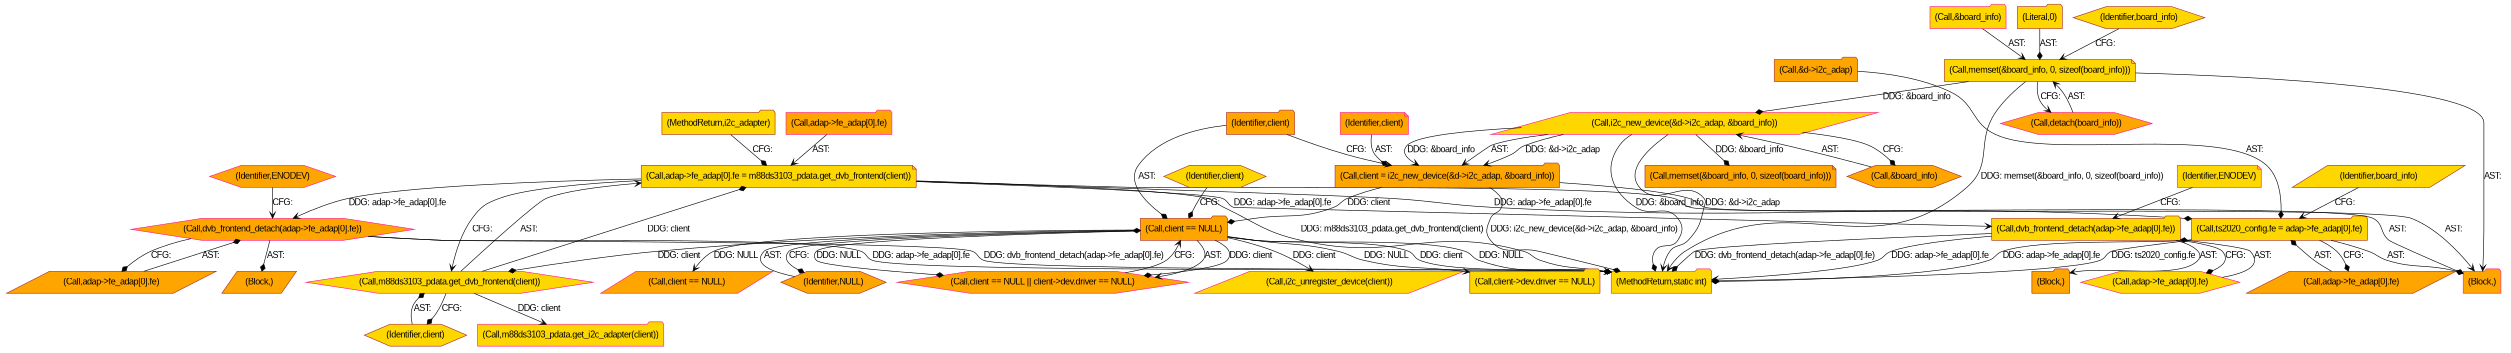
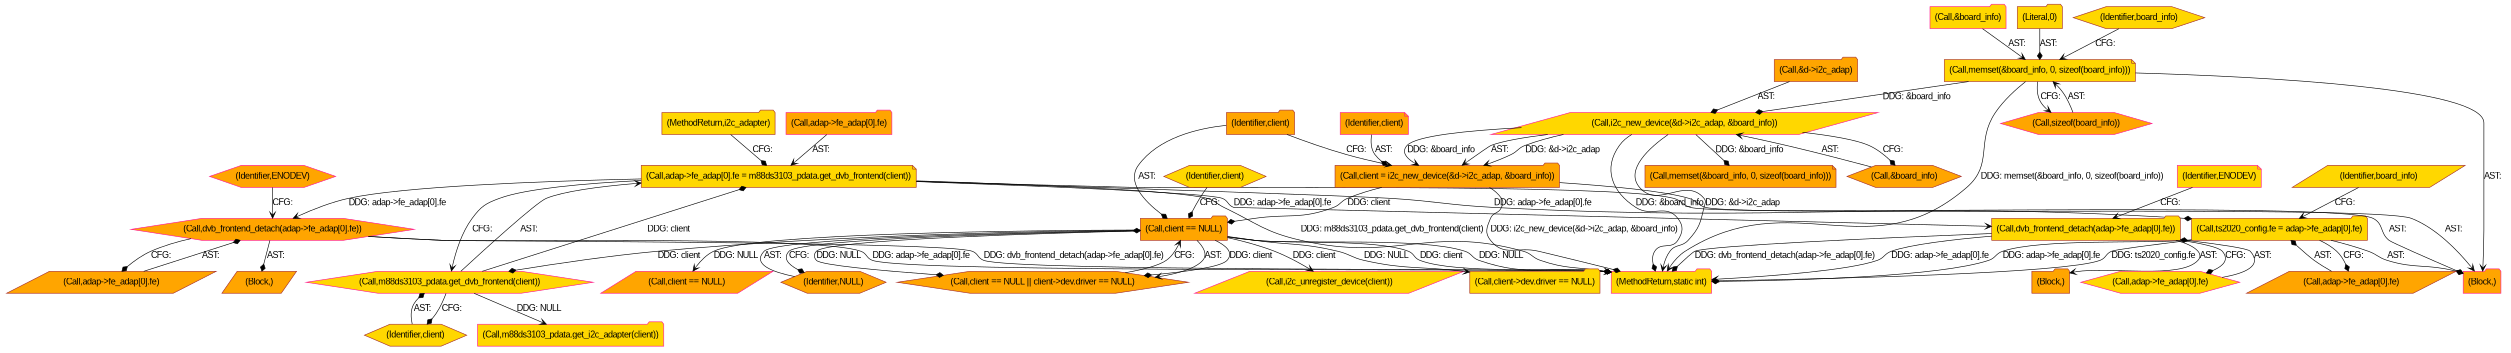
(2076, 123) -> (2076, 123)
(2078, 145) -> (1754, 96)
(1043, 282) -> (1043, 282)
(539, 309) -> (539, 309)
